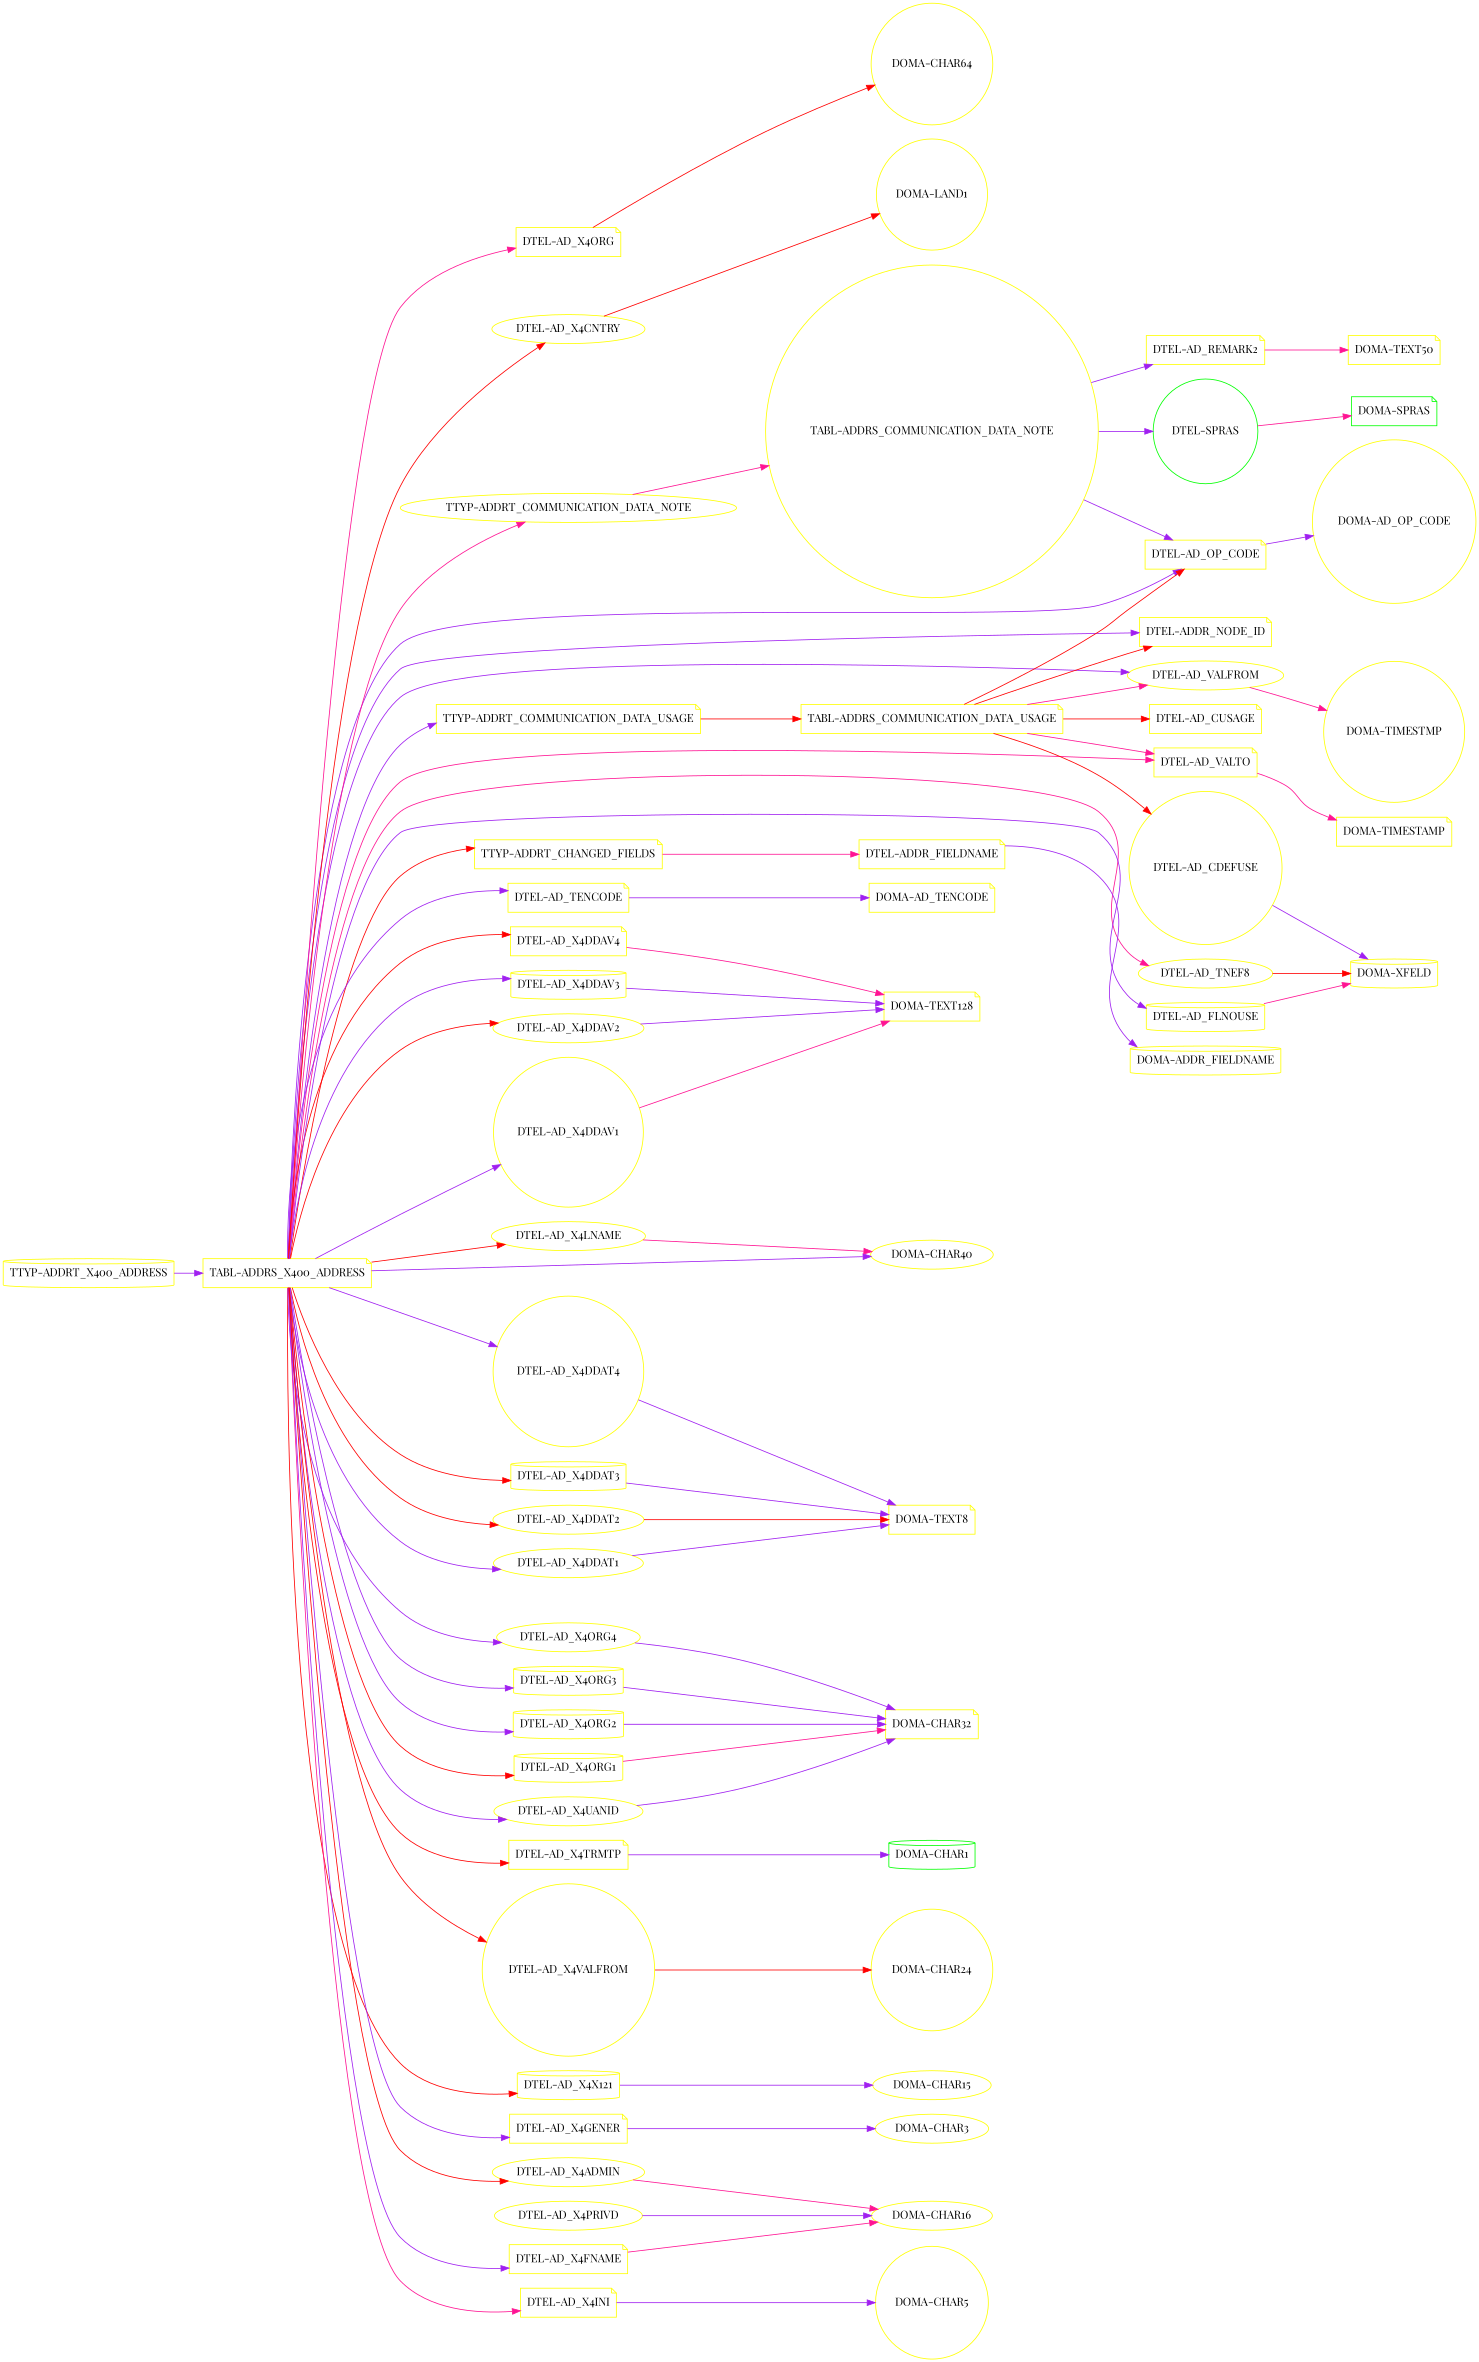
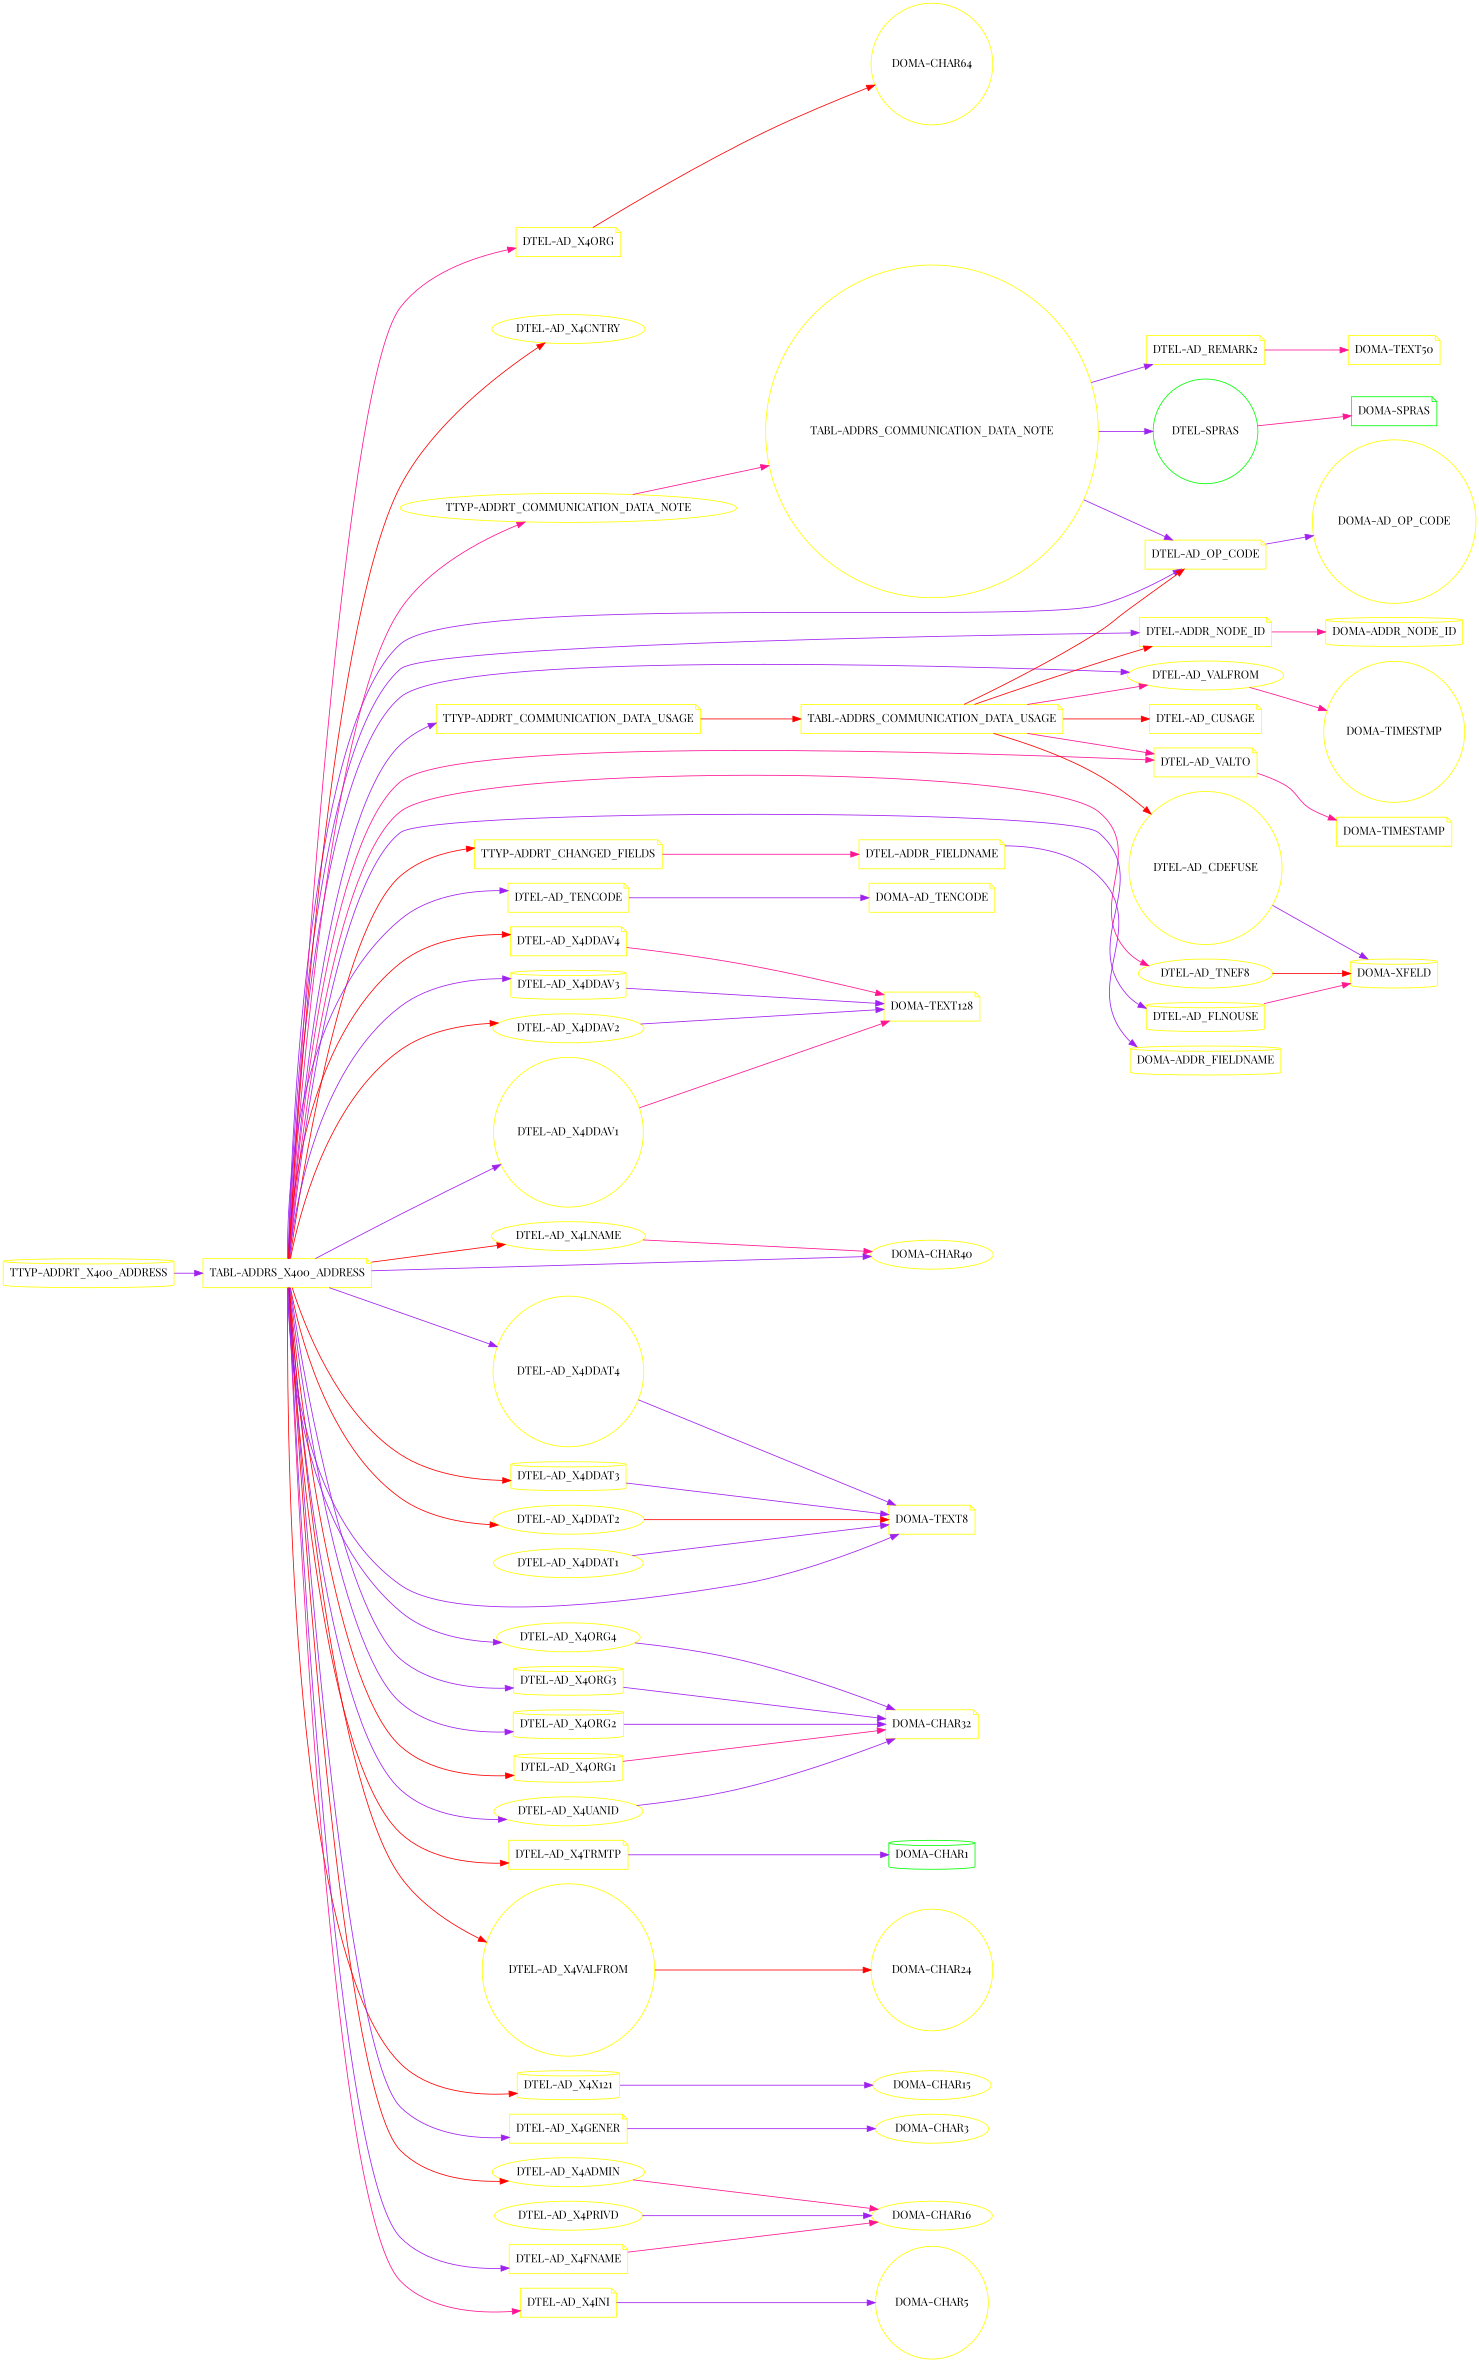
(932, 195) -> none
none -> (1394, 632)
(342, 1470) -> (484, 1606)
